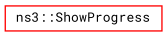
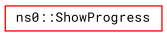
(84, 18) -> (84, 18)
